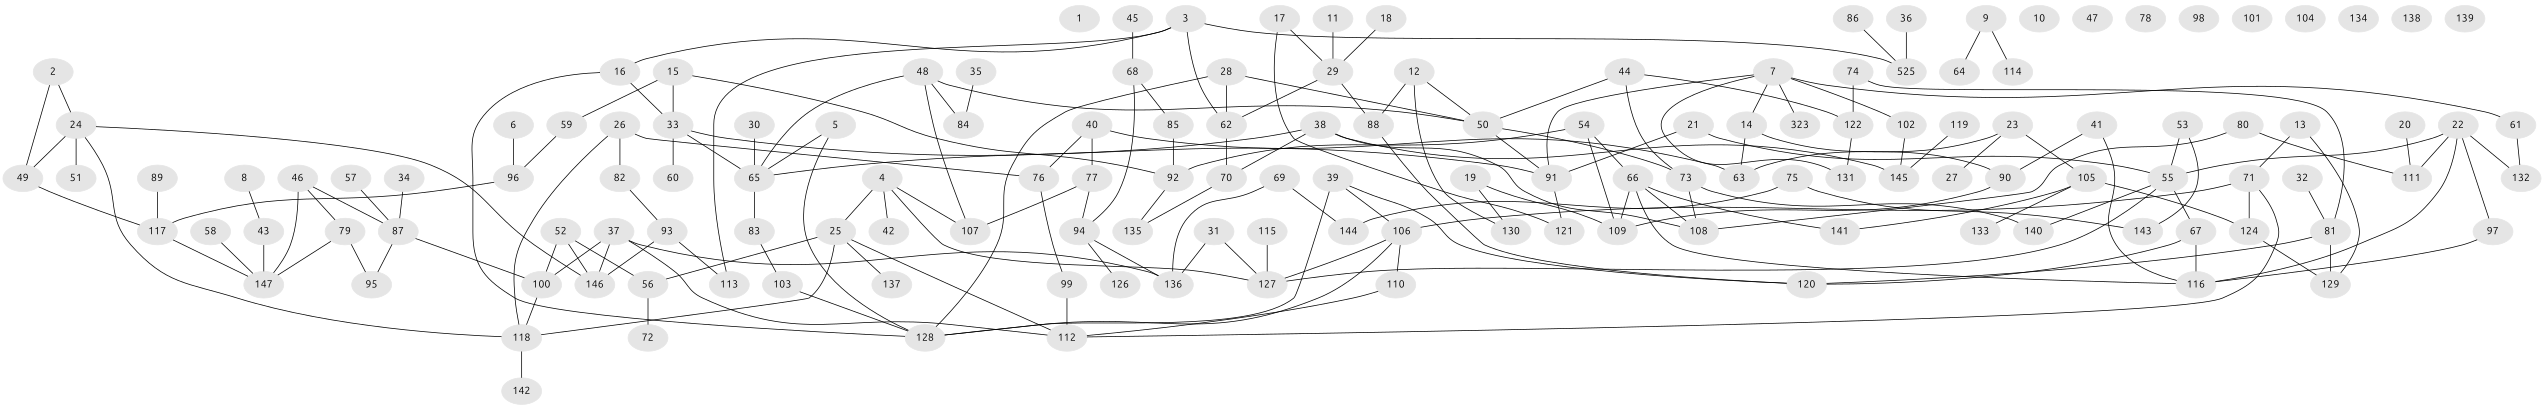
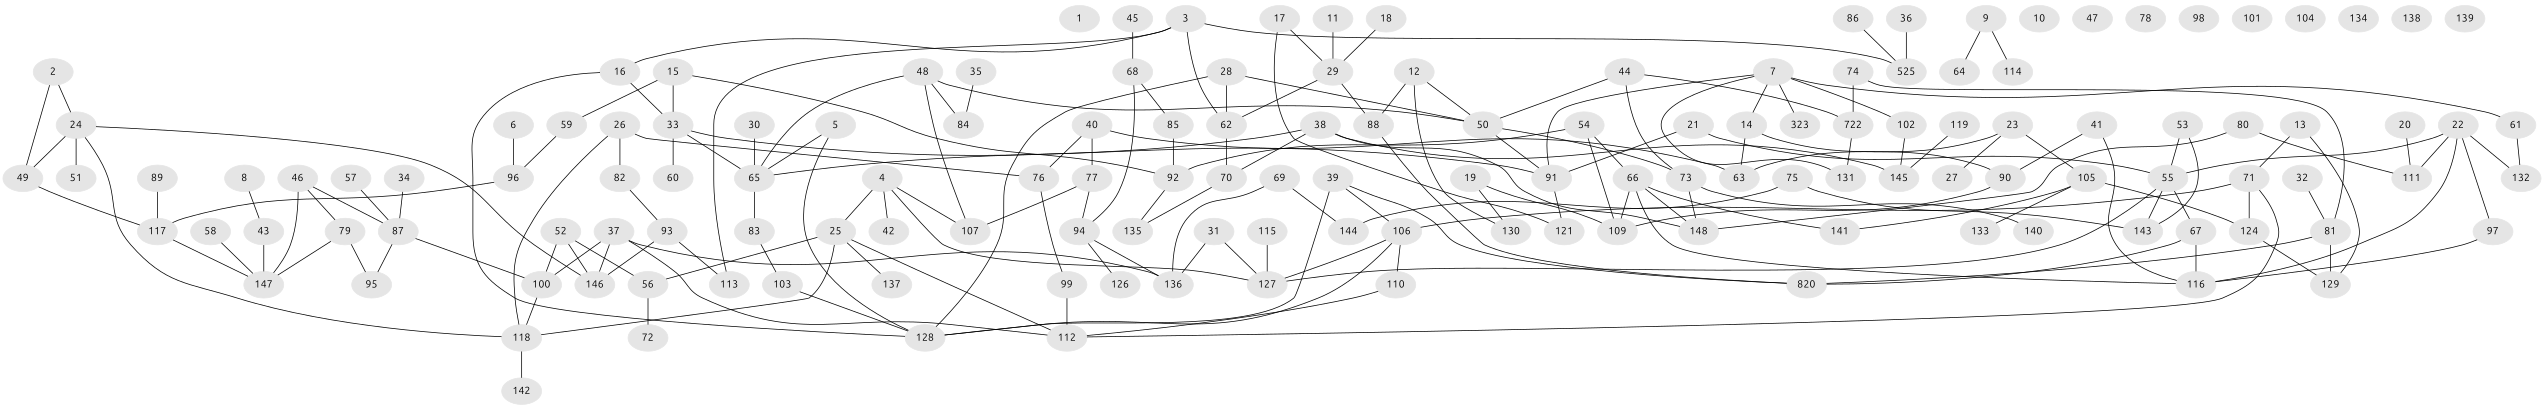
(1853, 125) -> (1853, 125)
(2093, 208) -> (2155, 205)
(1699, 232) -> (1699, 232)
(1807, 285) -> (1807, 285)
